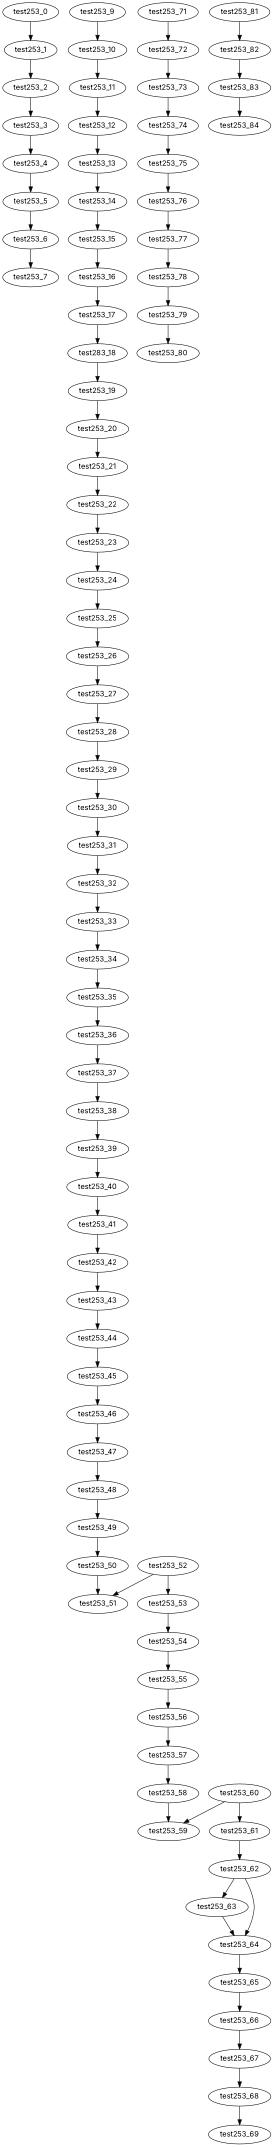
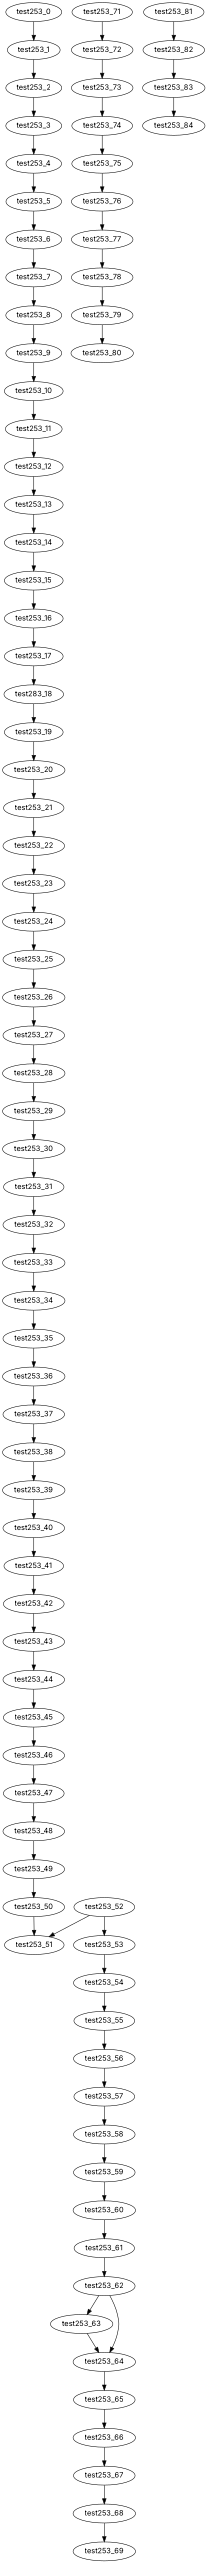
none -> (34, 315)
(206, 1811) -> (104, 2189)
